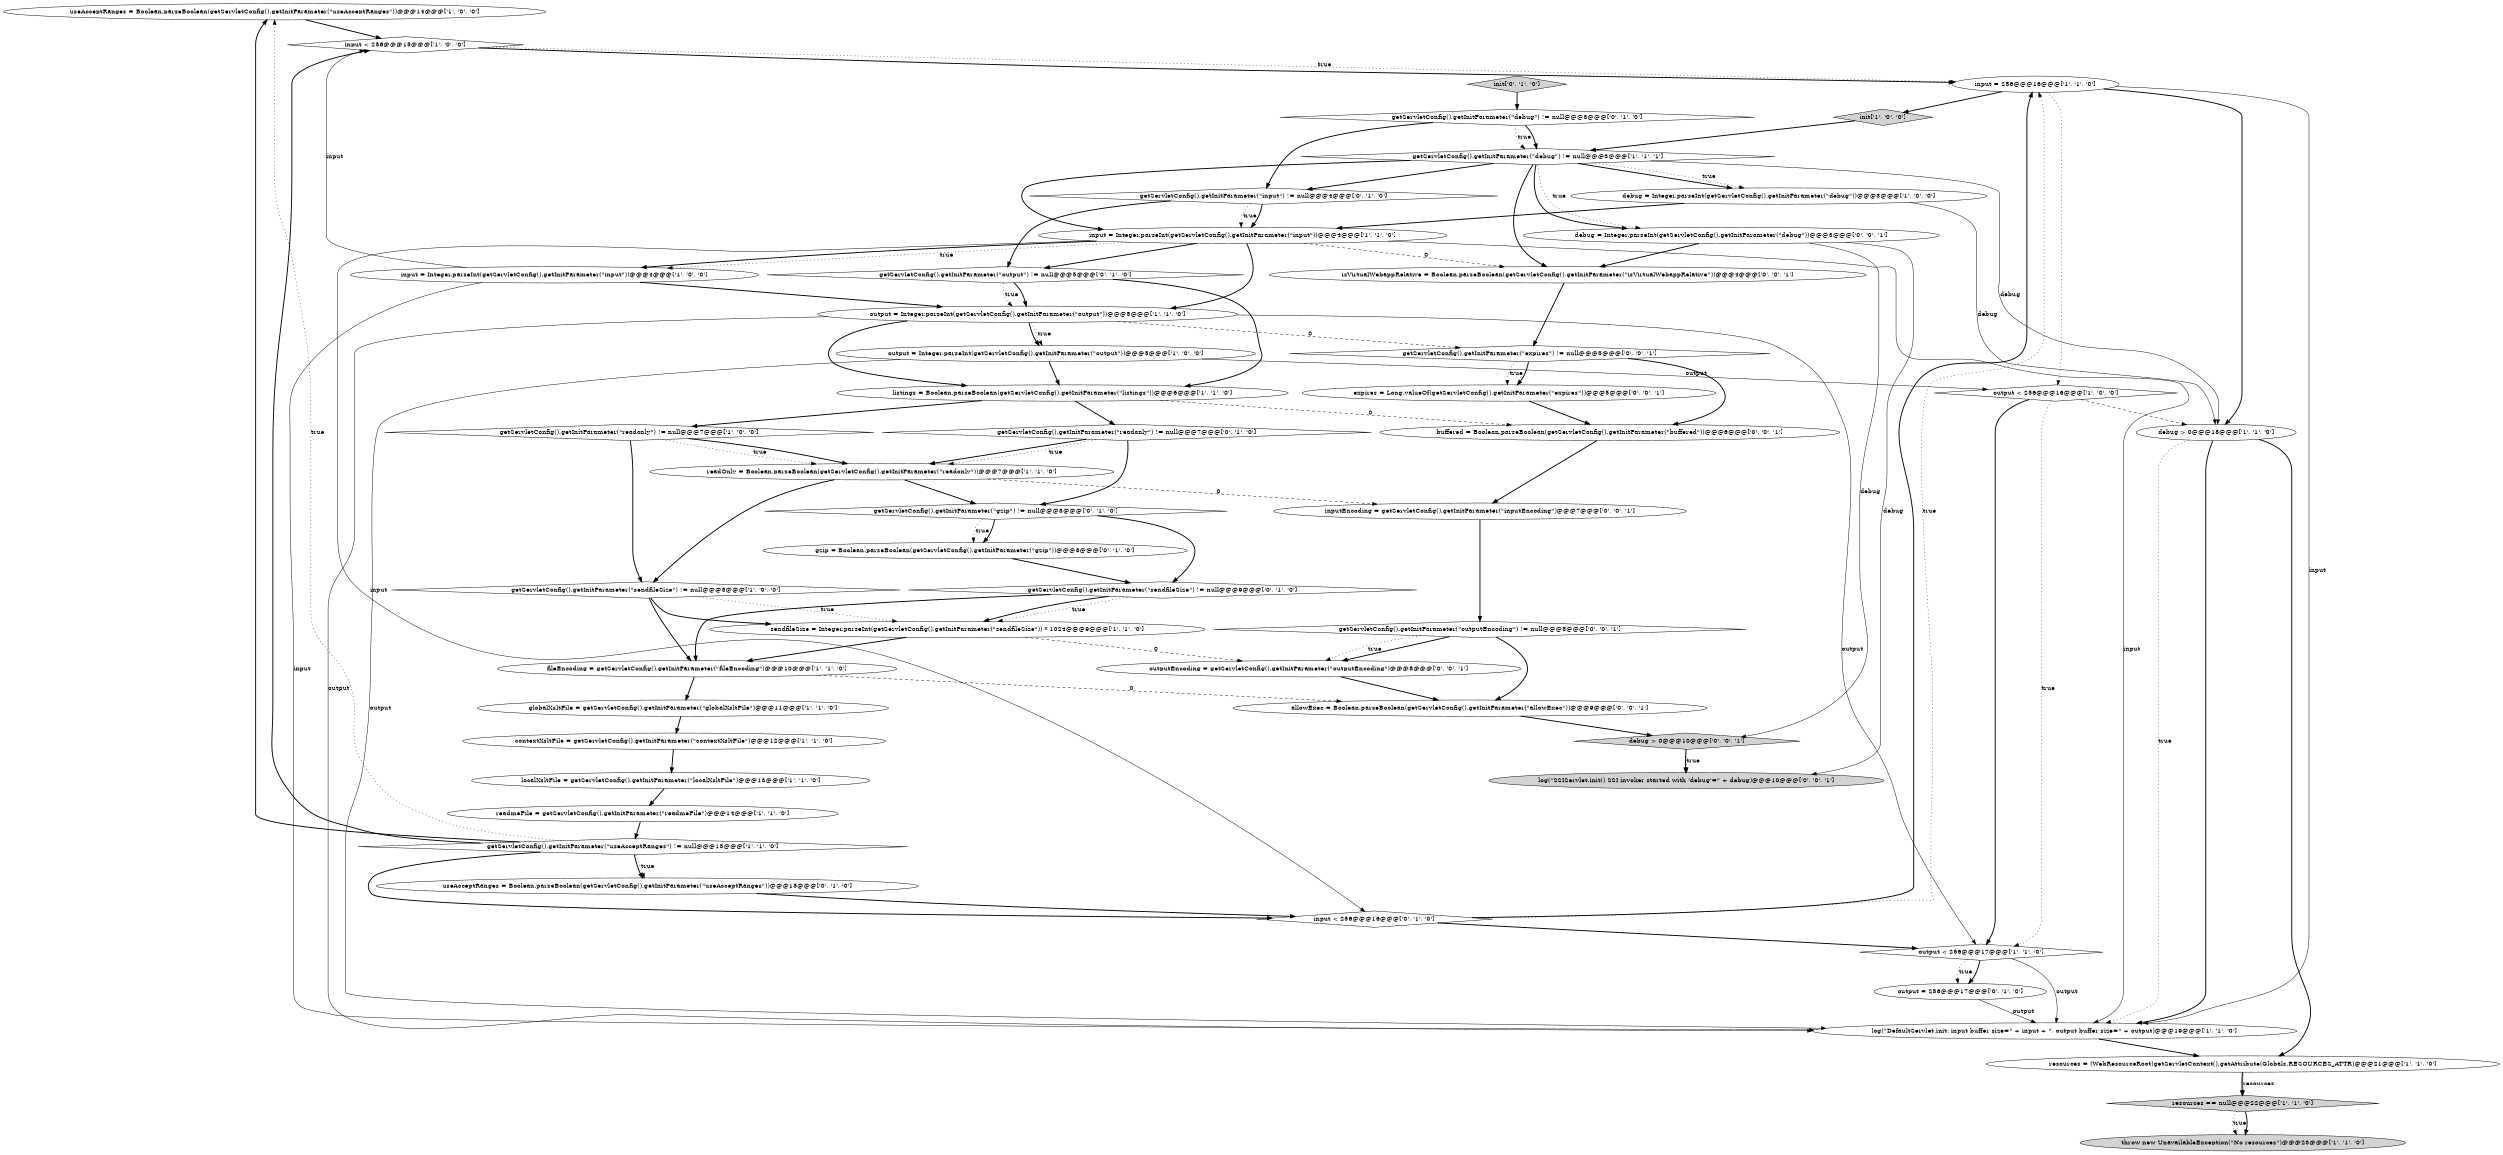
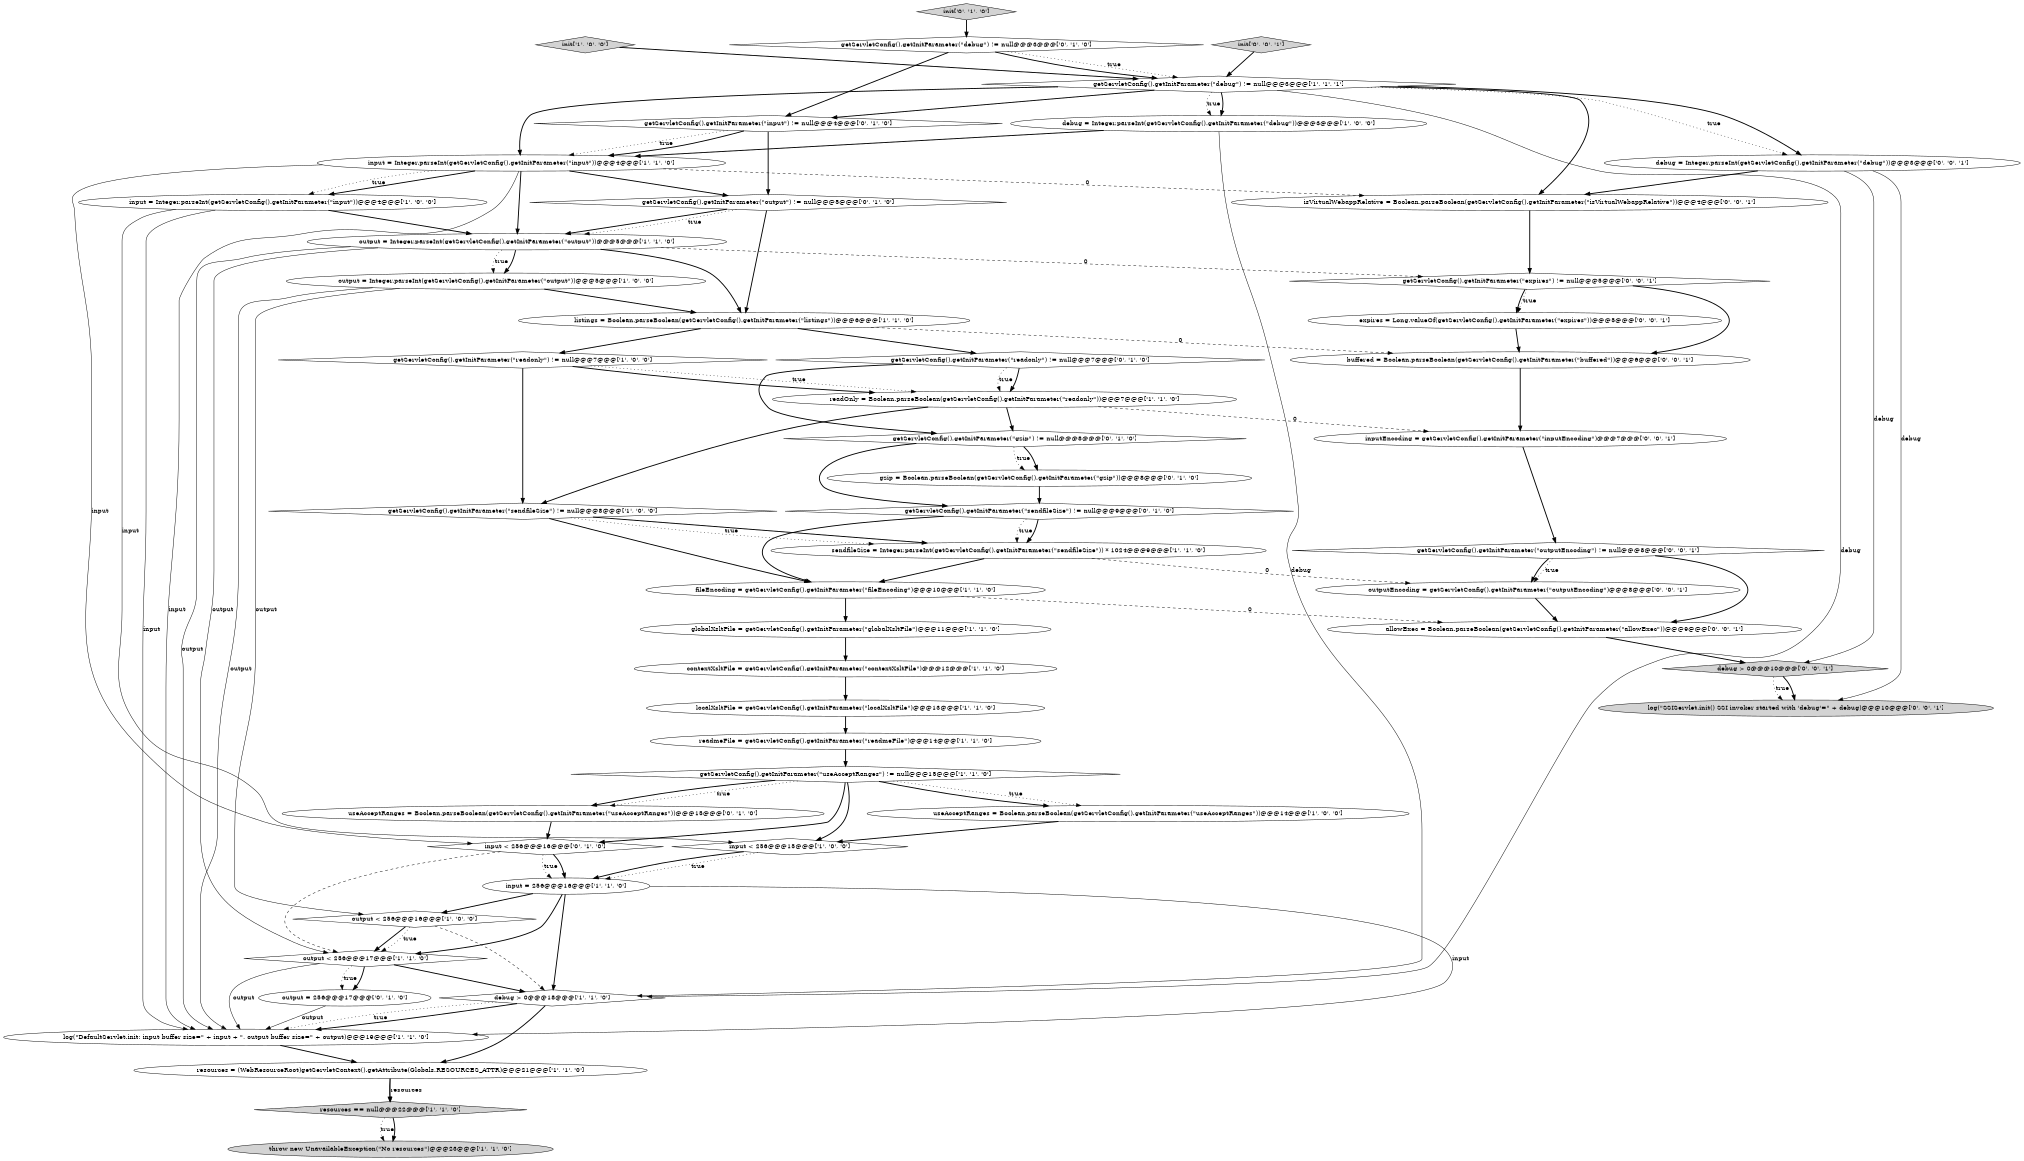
none -> (1261, 45)
(1955, 102) -> (501, 941)
(2061, 234) -> (490, 903)
(2216, 432) -> (552, 998)
(1675, 936) -> (356, 878)
none -> (457, 978)
